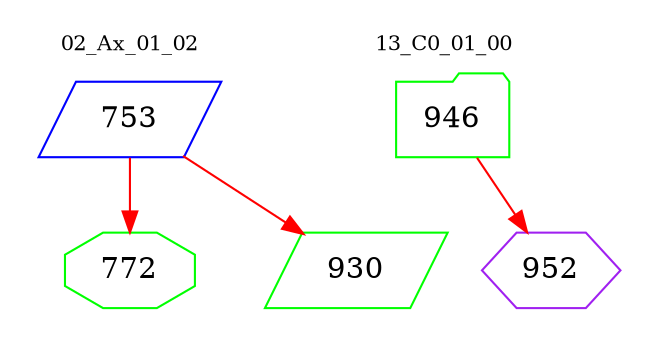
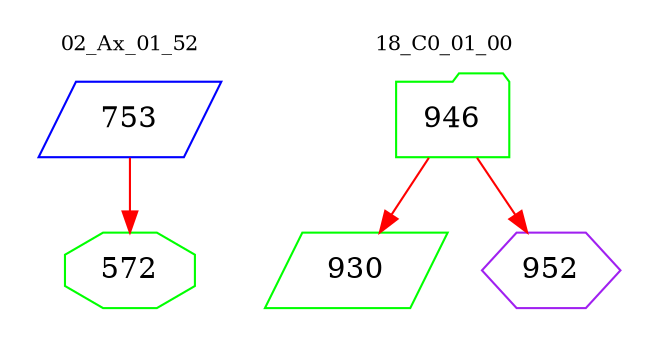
(130, 45) -> (130, 45)
(444, 45) -> (444, 45)
(222, 181) -> (410, 186)
(130, 270) -> (130, 270)
